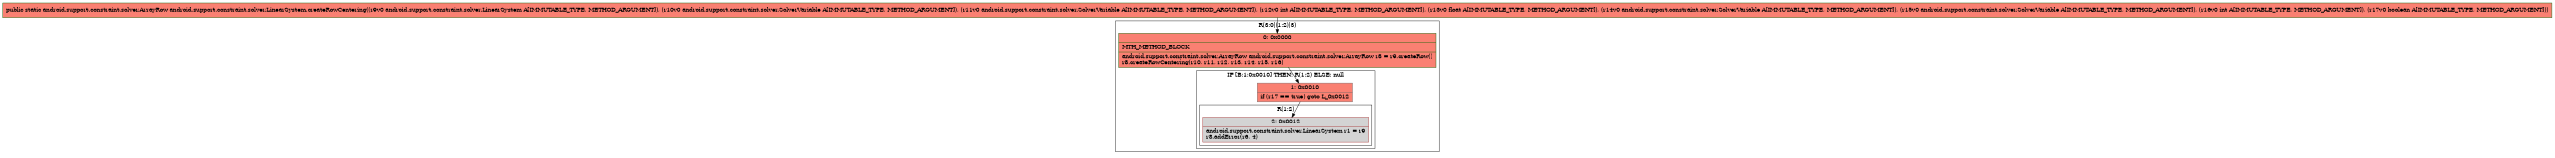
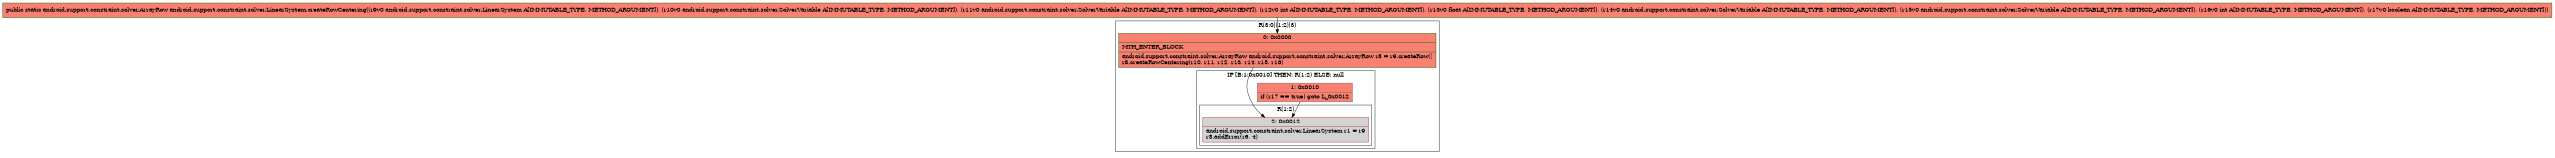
(1156, 47) -> (1153, 47)
(1293, 74) -> (1248, 93)
